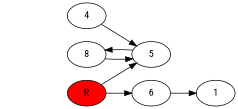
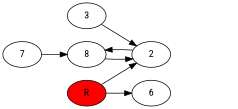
(87, 16) -> (87, 16)
none -> (22, 54)
(151, 54) -> (151, 54)
(216, 93) -> none
